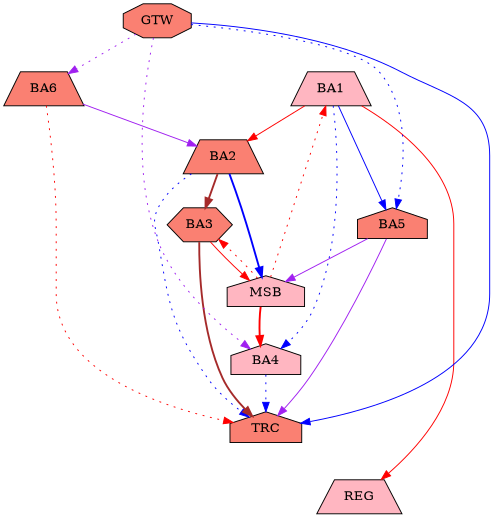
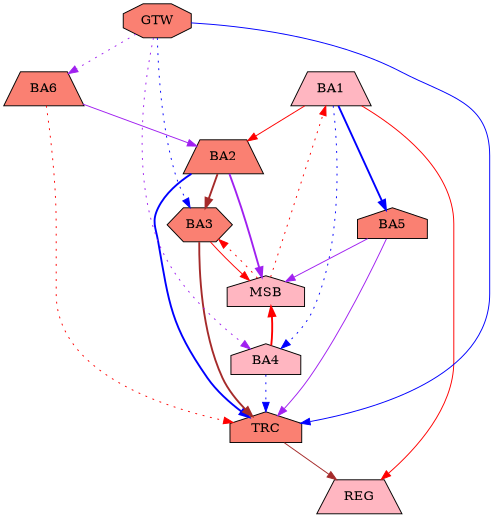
(374, 68) -> (164, 120)
(360, 153) -> (360, 153)
(245, 220) -> (245, 220)
(169, 297) -> (169, 297)
(260, 321) -> (272, 331)
none -> (307, 458)
